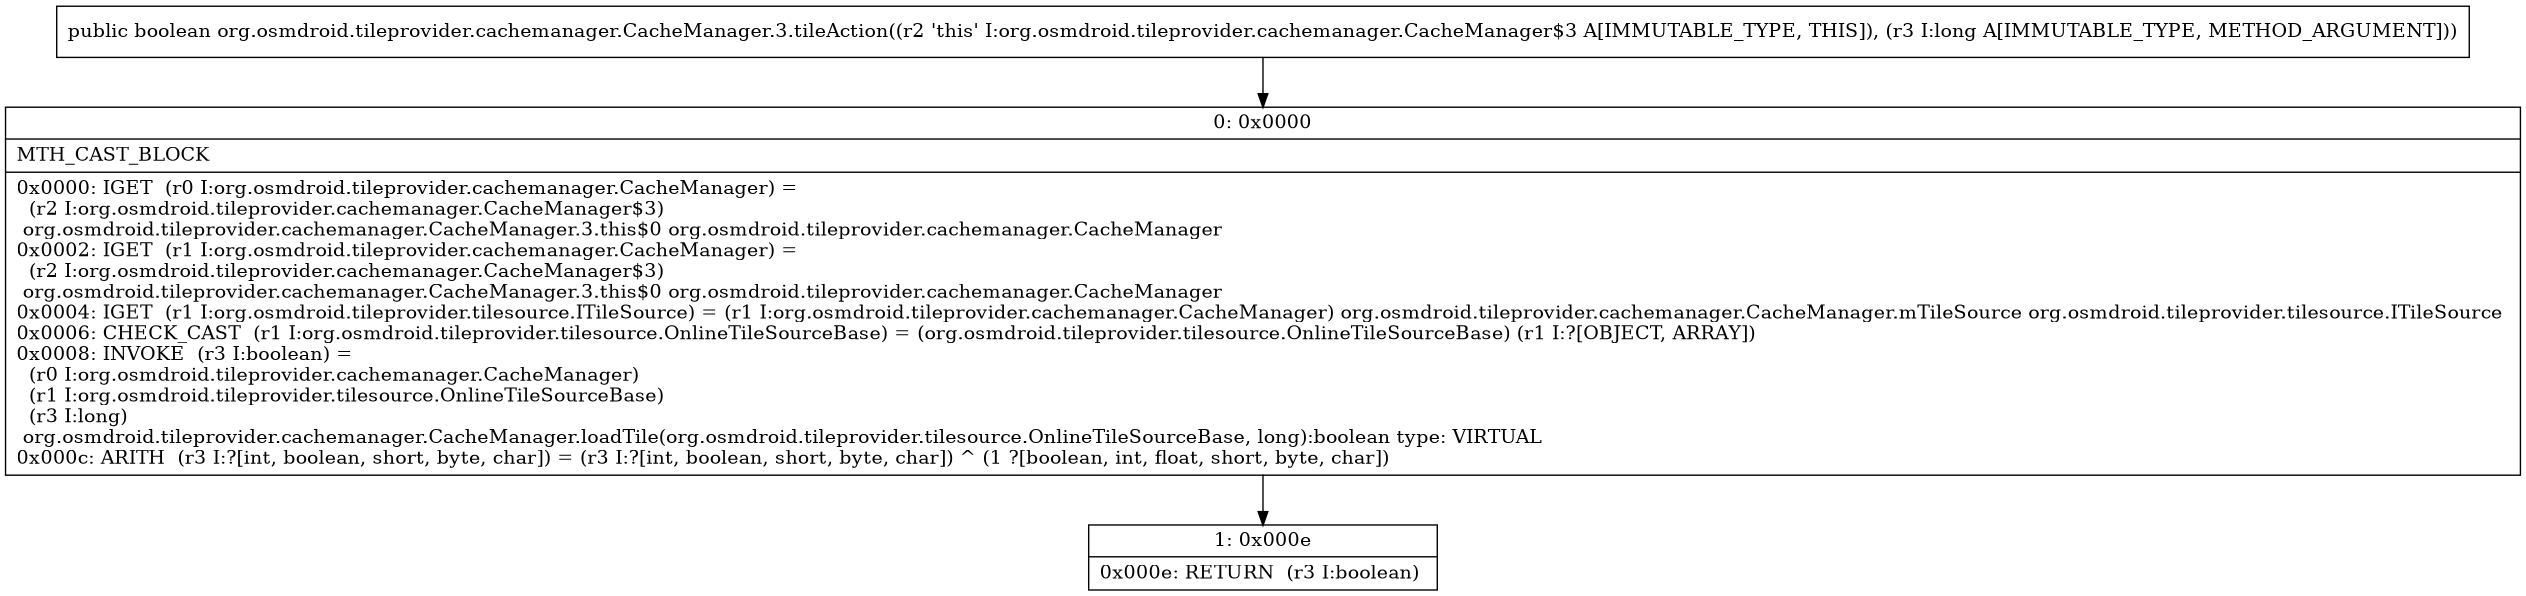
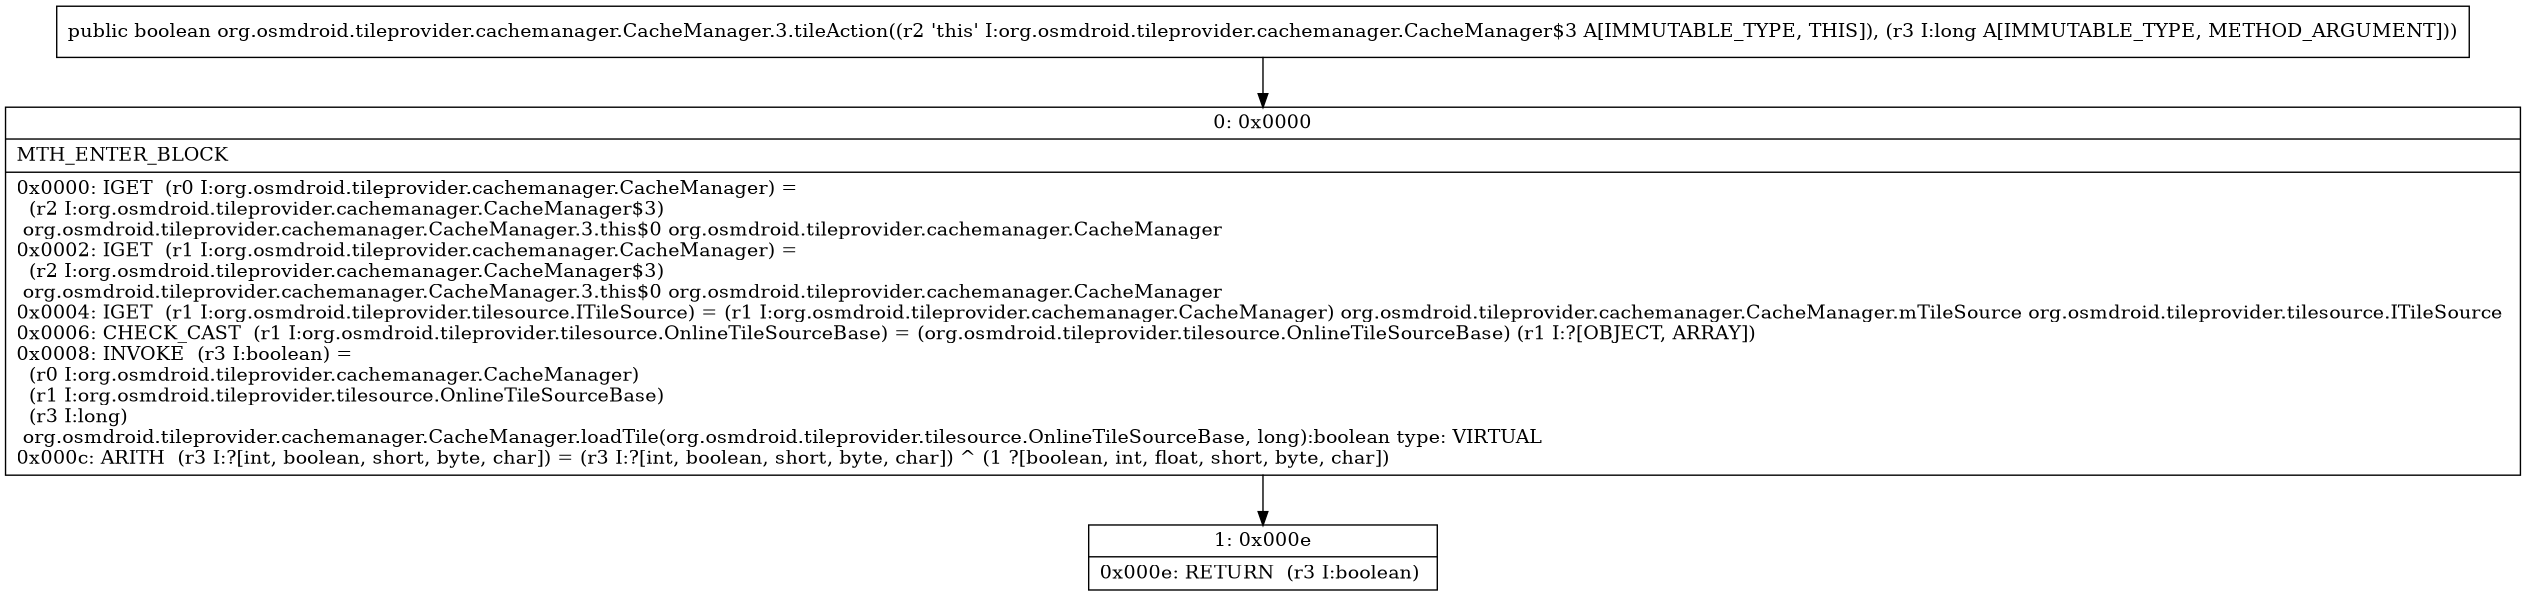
(113, 155) -> (123, 155)
